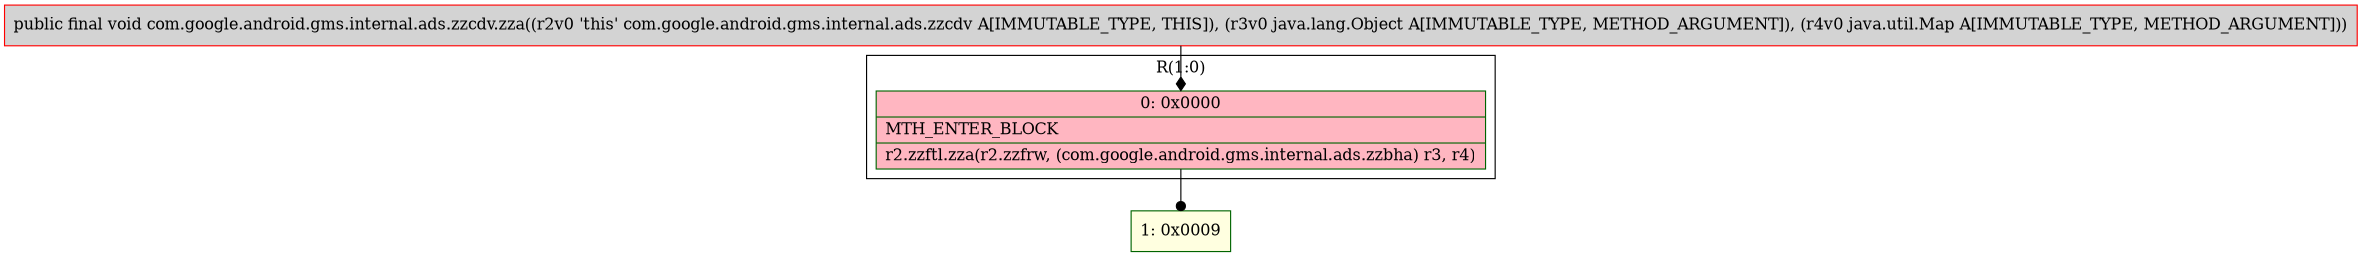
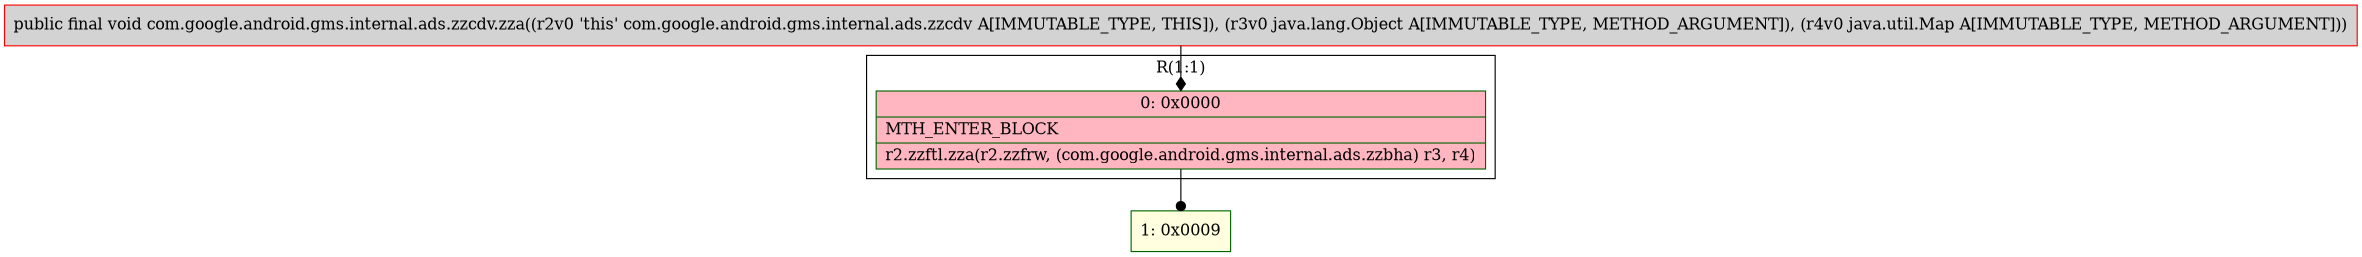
(1181, 68) -> (1181, 68)
